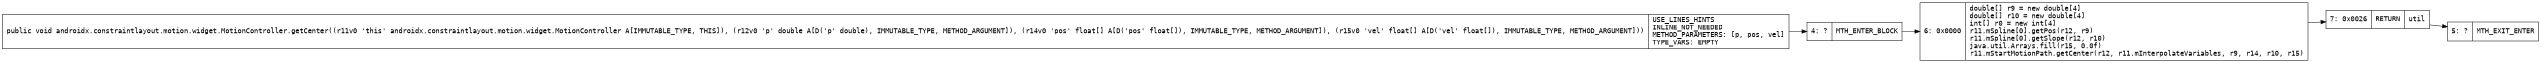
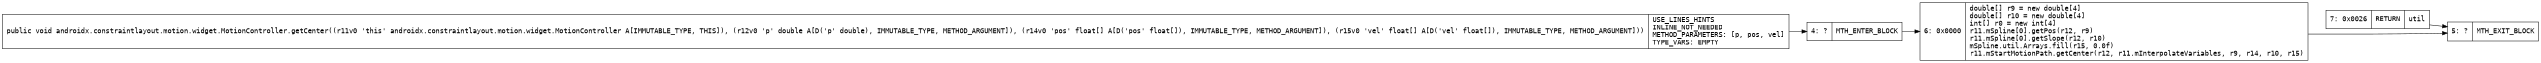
(2315, 22) -> (2375, 34)
(2506, 31) -> (2506, 31)
(2036, 46) -> (2042, 46)
